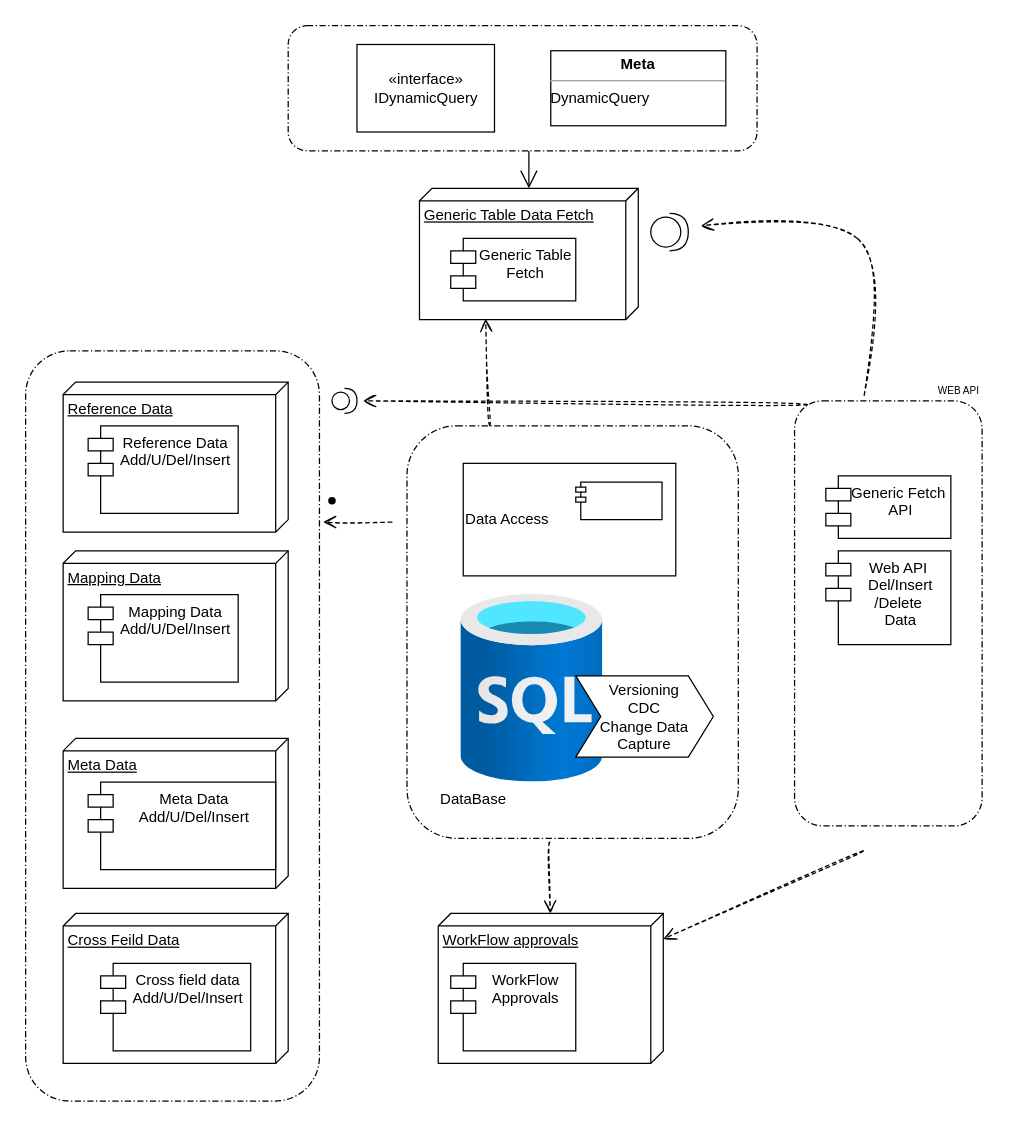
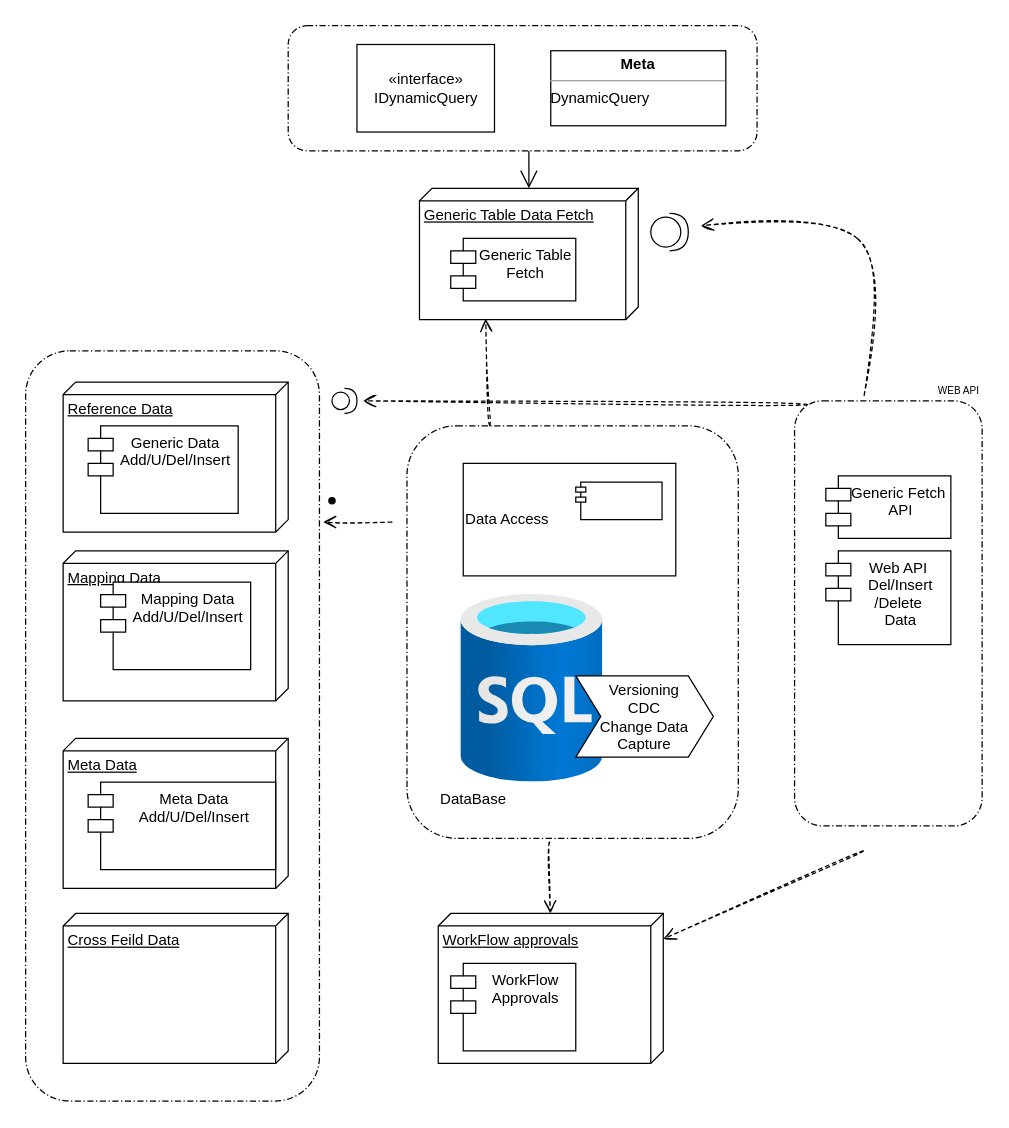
(175, 443) -> (175, 443)
(163, 638) -> (176, 626)
(176, 1007) -> none
